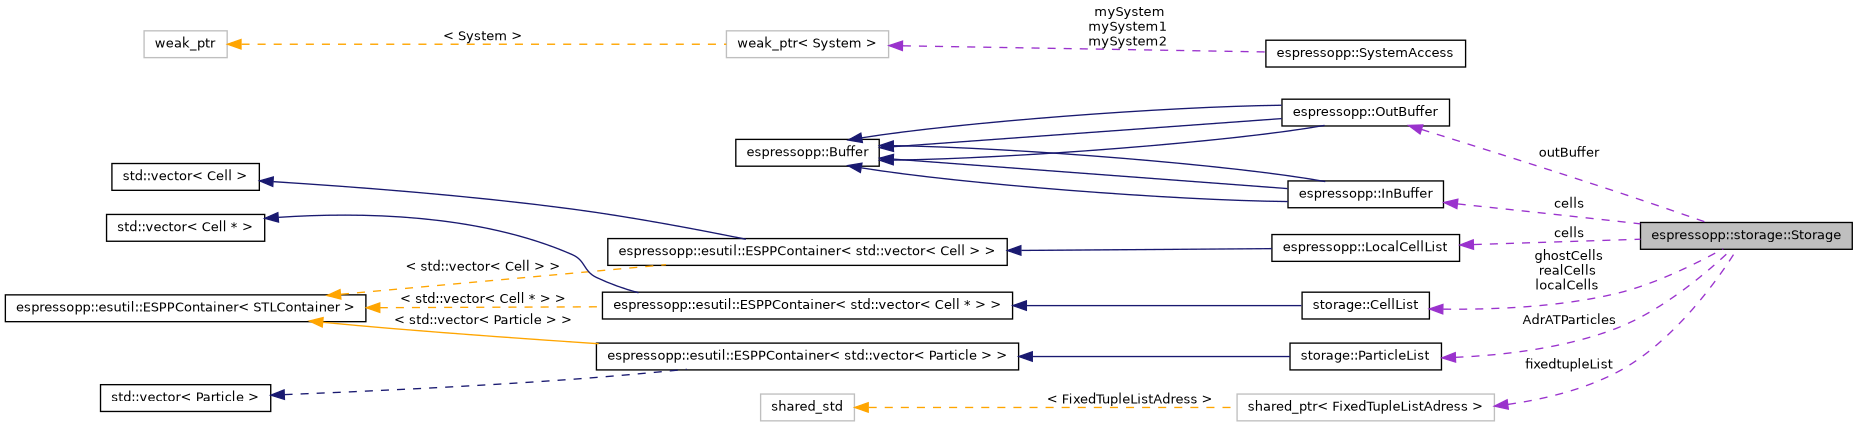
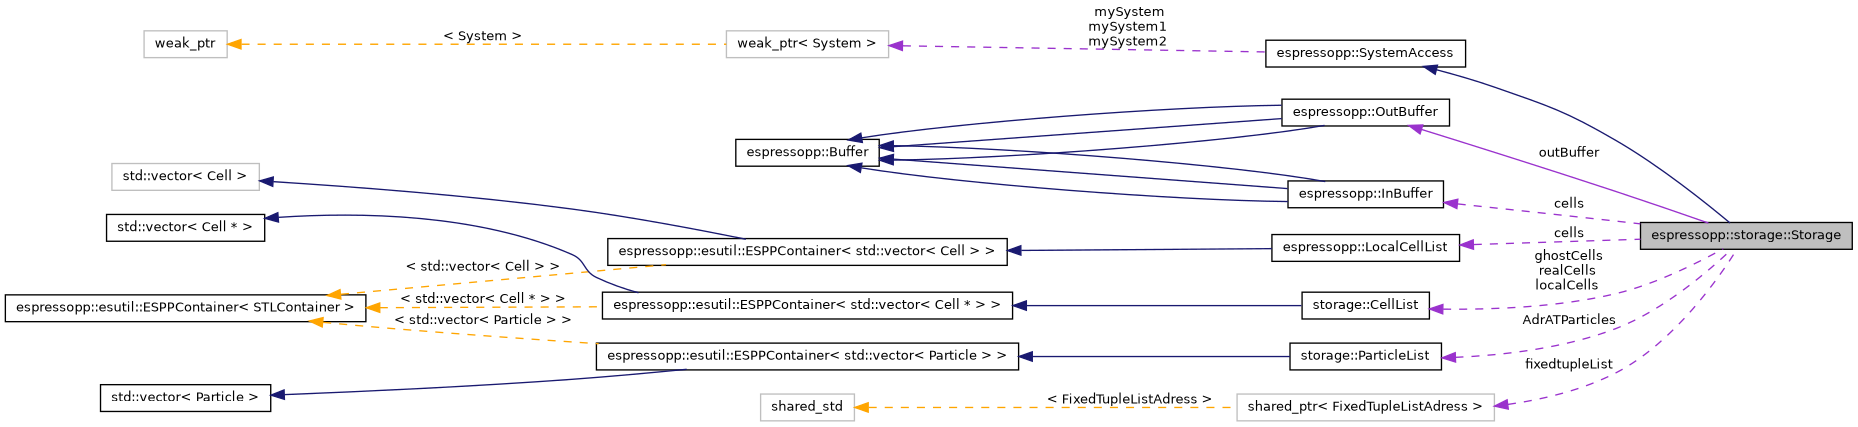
none -> (1593, 128)
(1565, 175) -> (1565, 175)
(186, 177) -> (186, 177)
(461, 334) -> (461, 334)
(486, 385) -> (486, 385)
